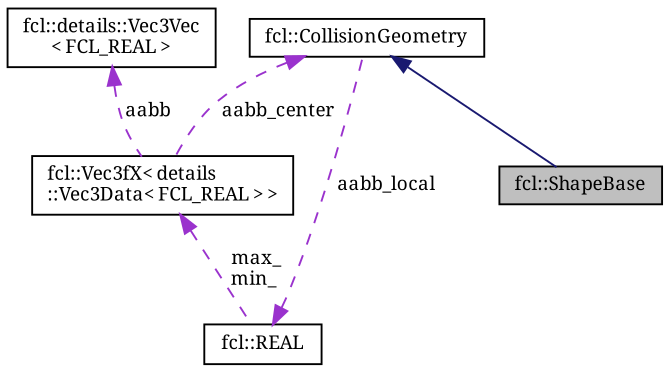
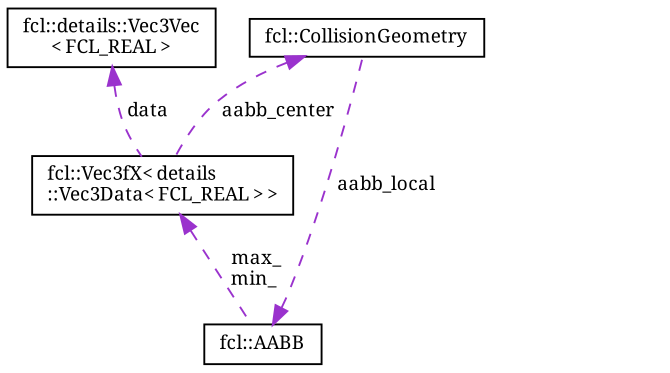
(147, 112) -> (147, 112)
(581, 185) -> none
(263, 344) -> (263, 344)
